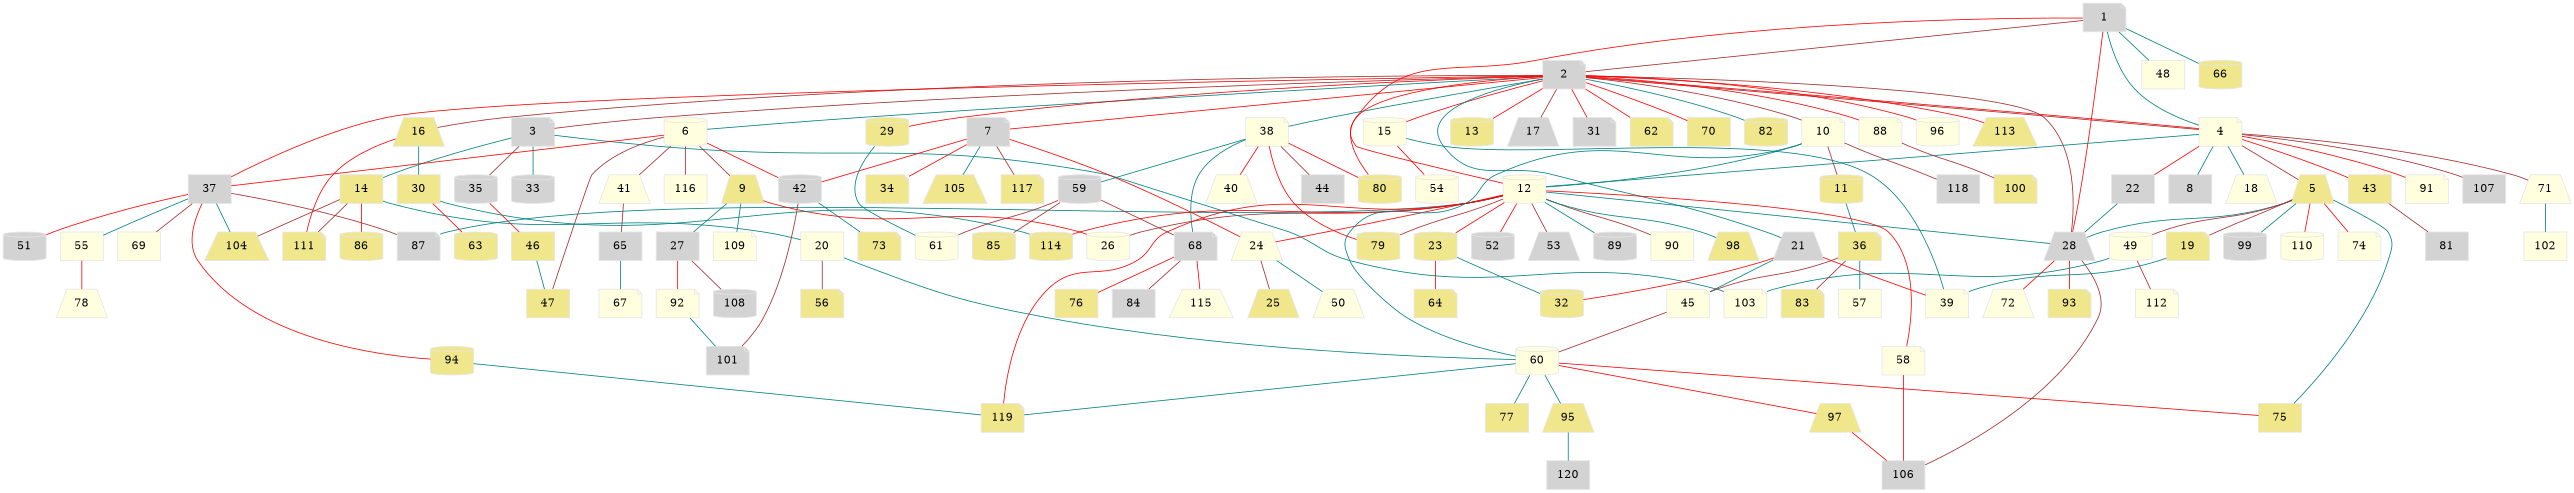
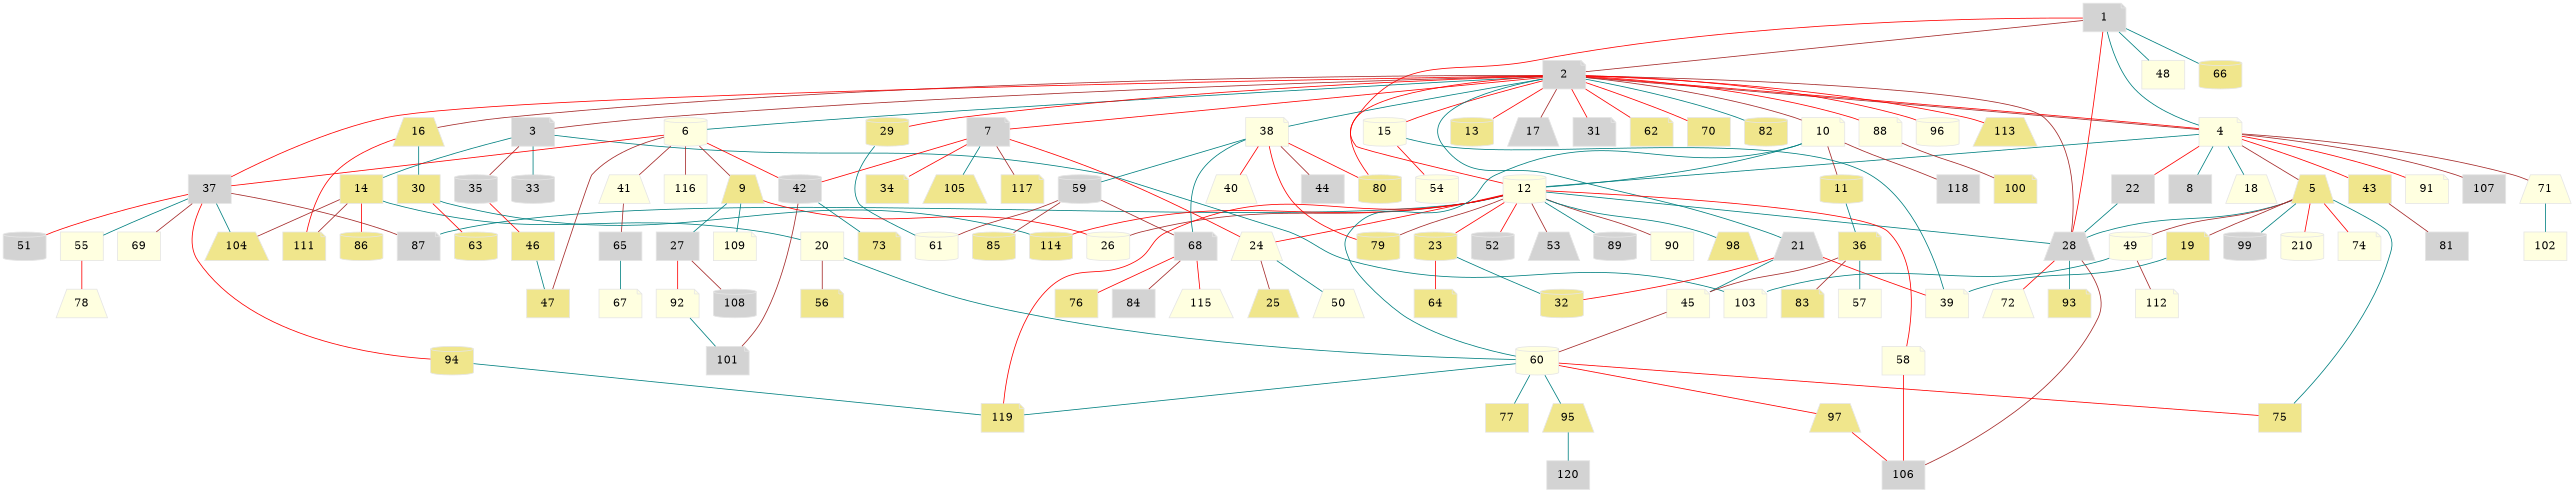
(2302, 246) -> (2302, 246)
(2070, 280) -> (2070, 280)
